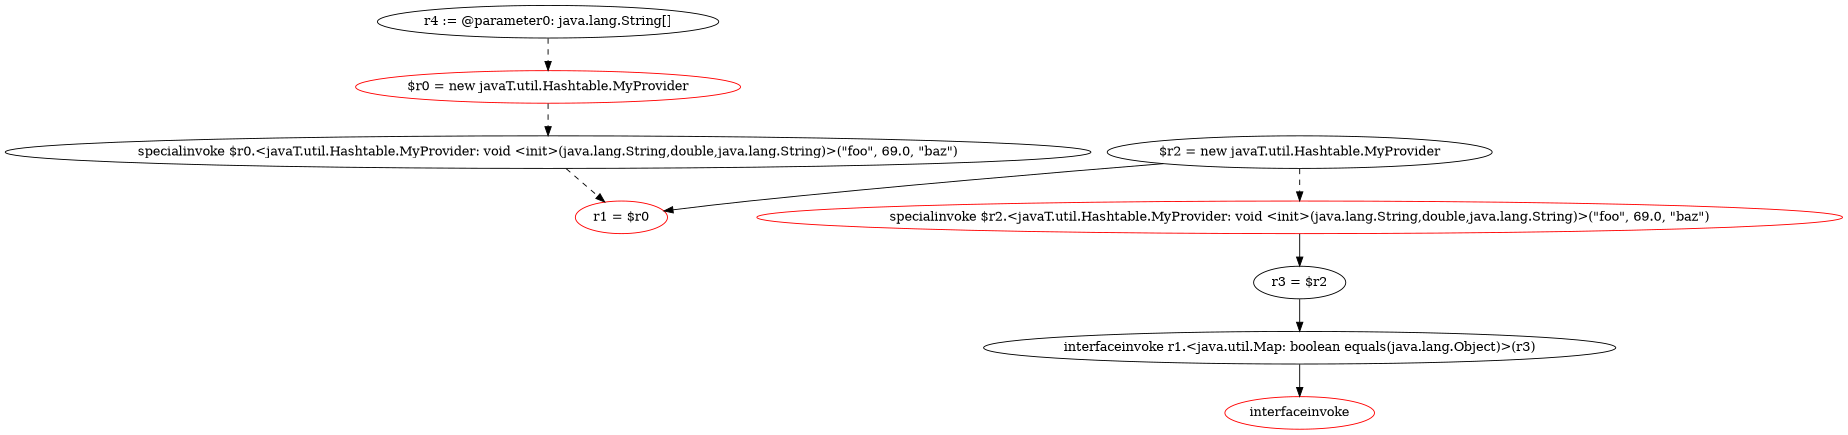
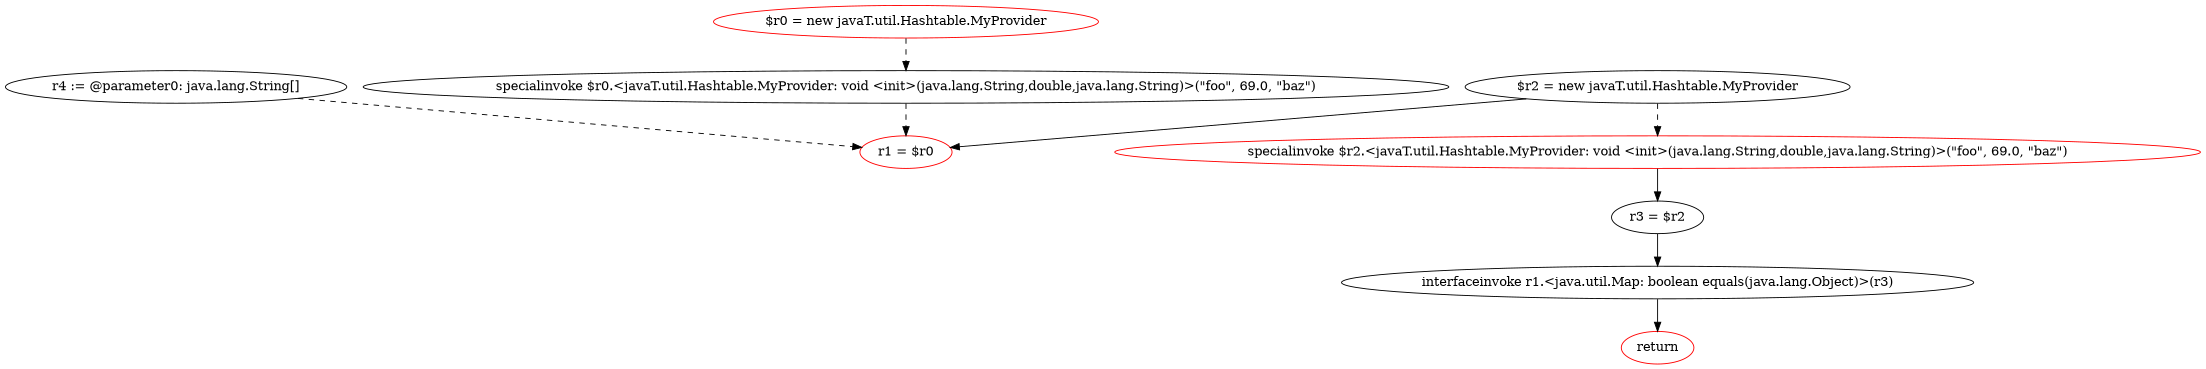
(548, 50) -> (575, 123)
(1300, 413) -> (1658, 348)
